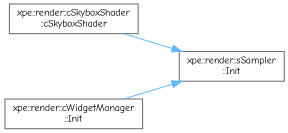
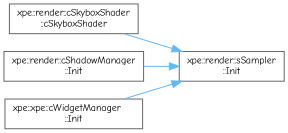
none -> (74, 66)
(74, 114) -> (74, 114)
